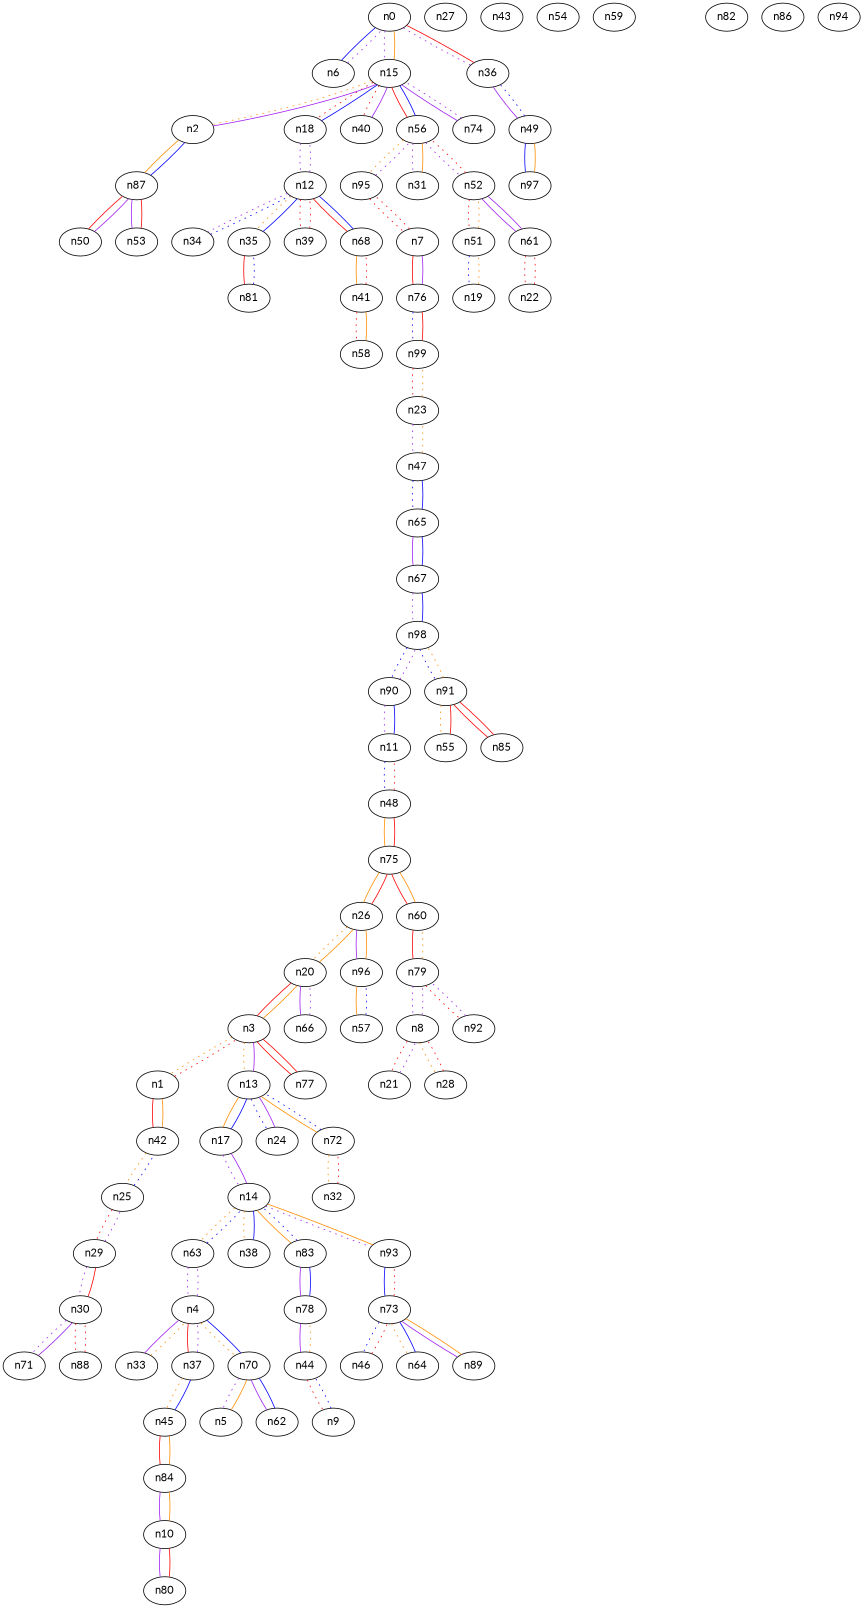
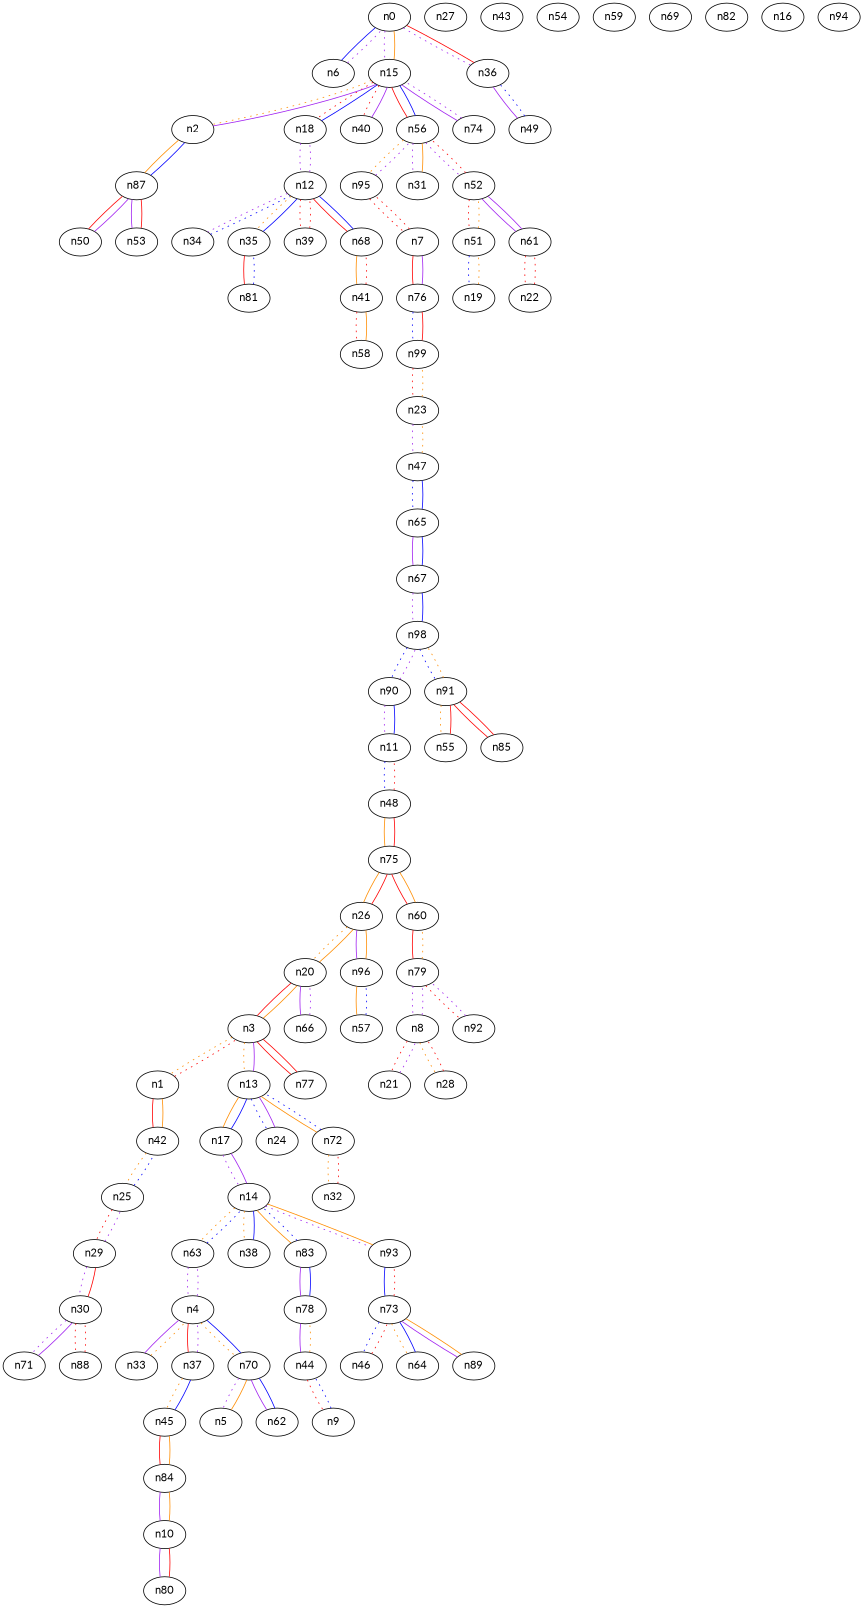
none -> (670, 17)
(783, 17) -> (783, 17)
(530, 186) -> none
